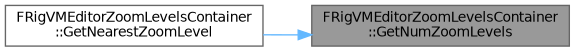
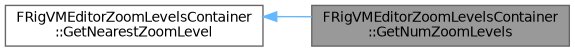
(281, 35) -> (294, 17)
